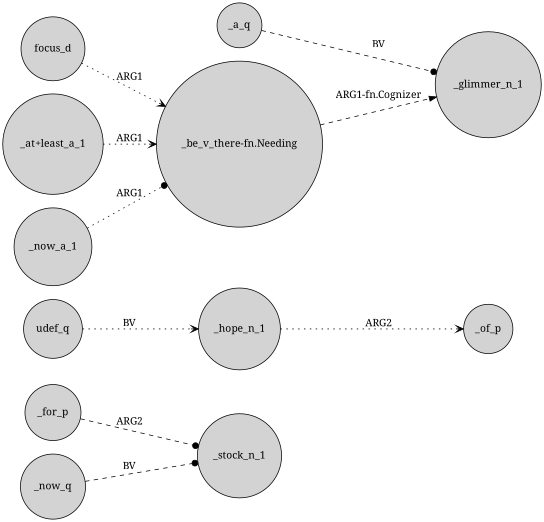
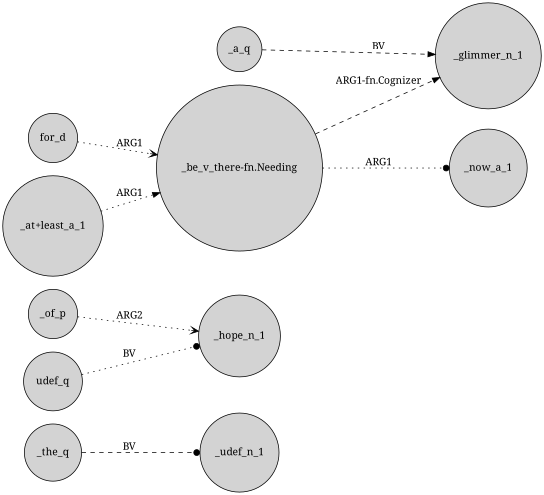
(53, 49) -> (53, 138)
(346, 51) -> (345, 52)
(126, 144) -> (127, 203)
(125, 208) -> (383, 168)
(137, 329) -> (138, 361)
(368, 329) -> (134, 324)
(53, 413) -> none
(239, 456) -> (239, 453)
(53, 487) -> (53, 453)
